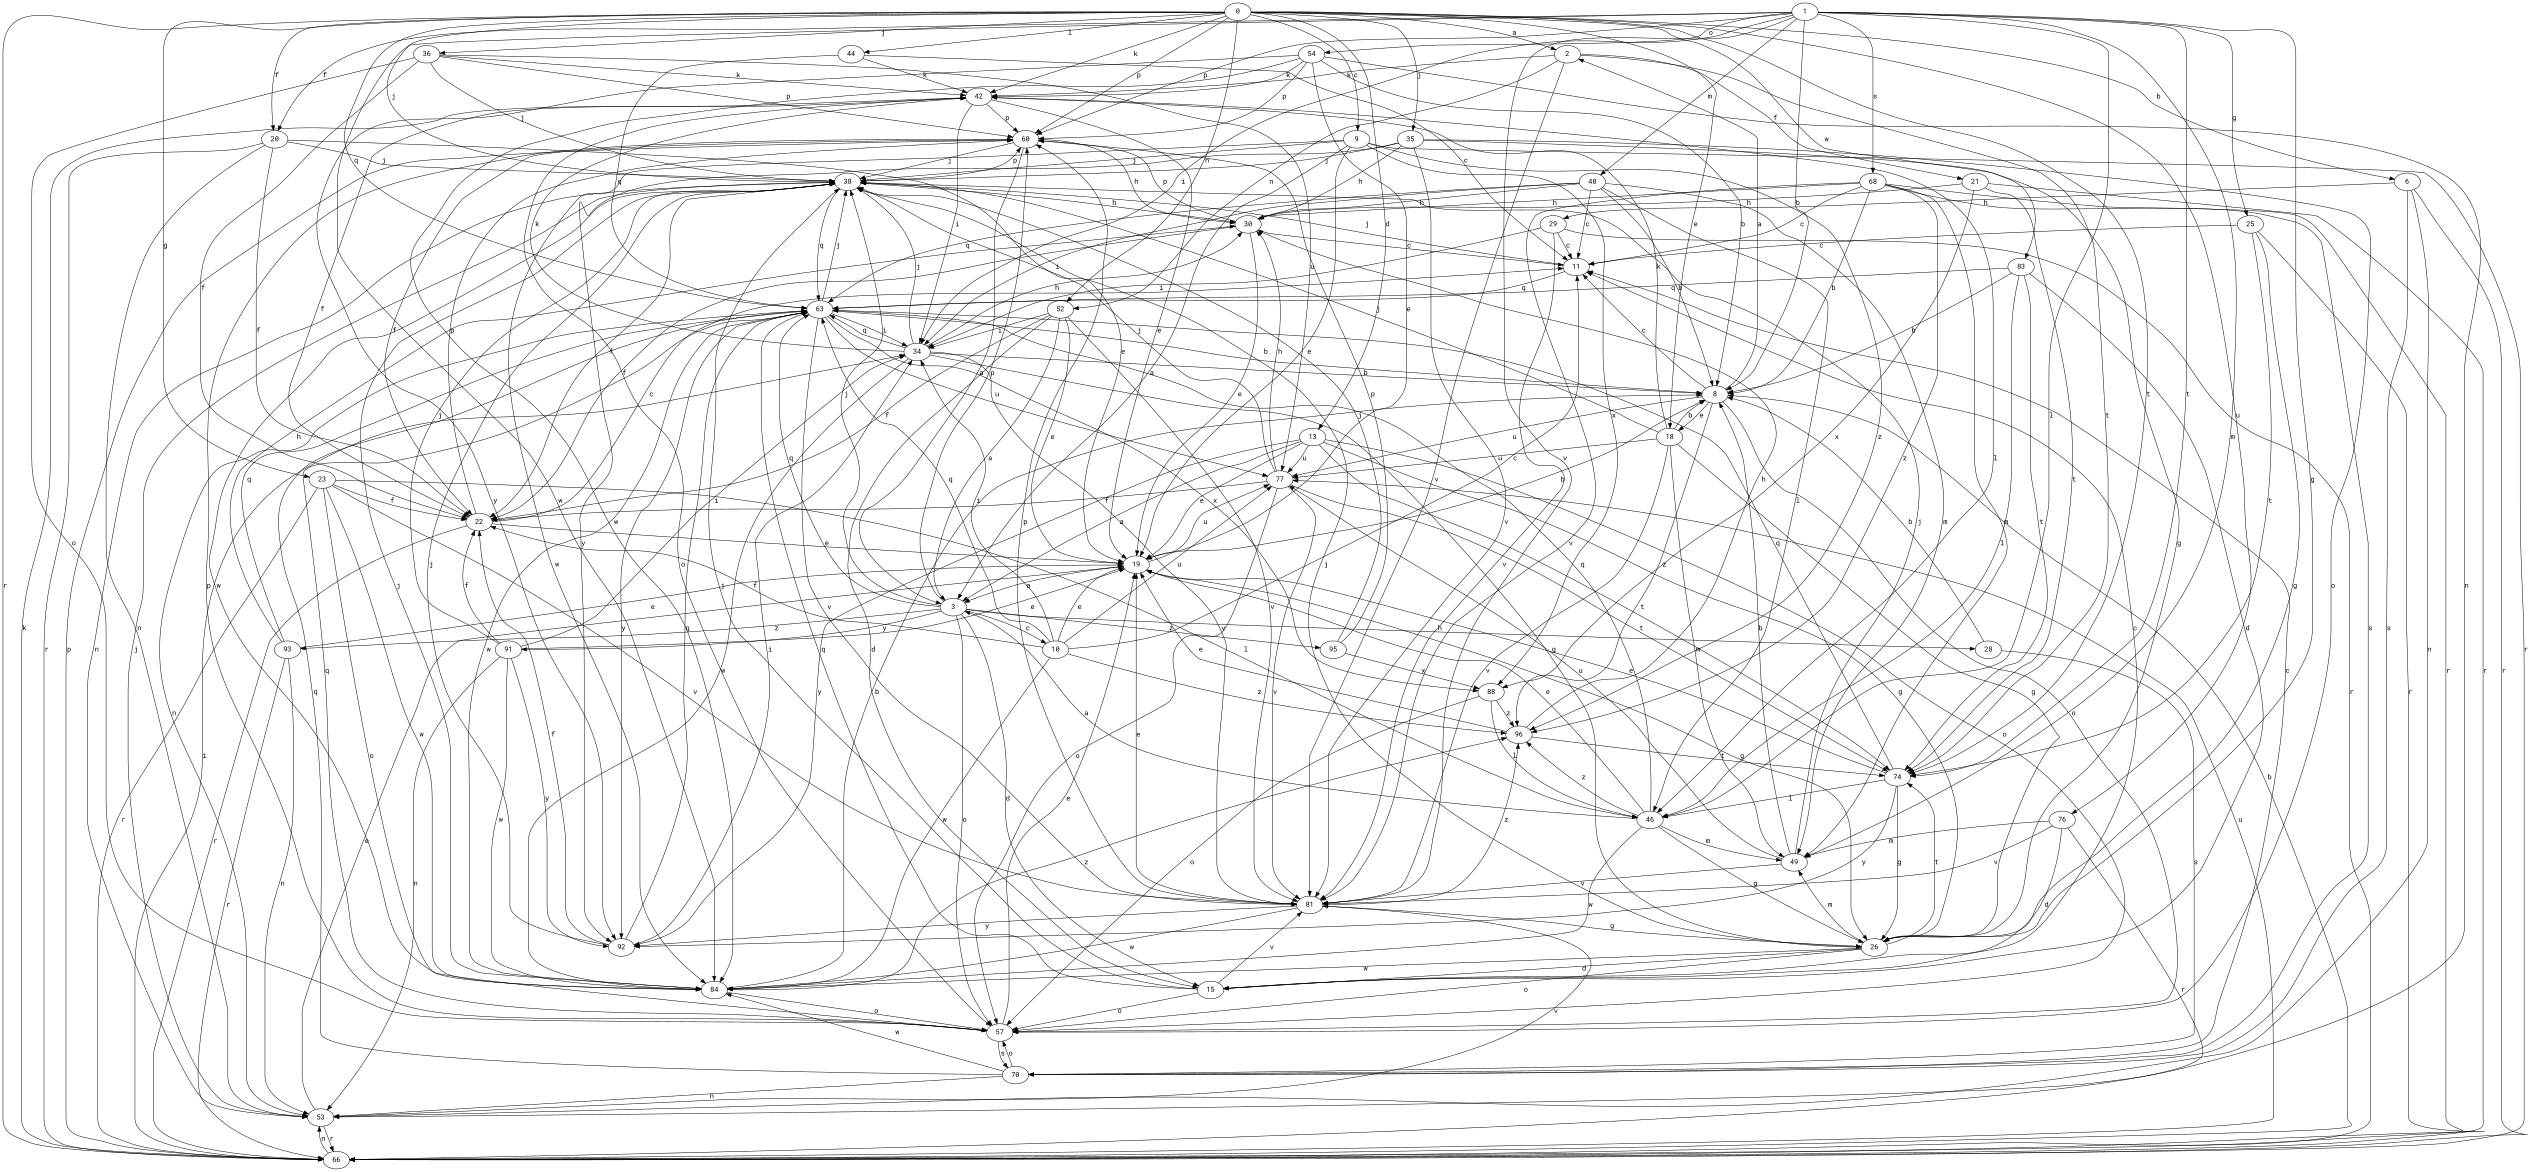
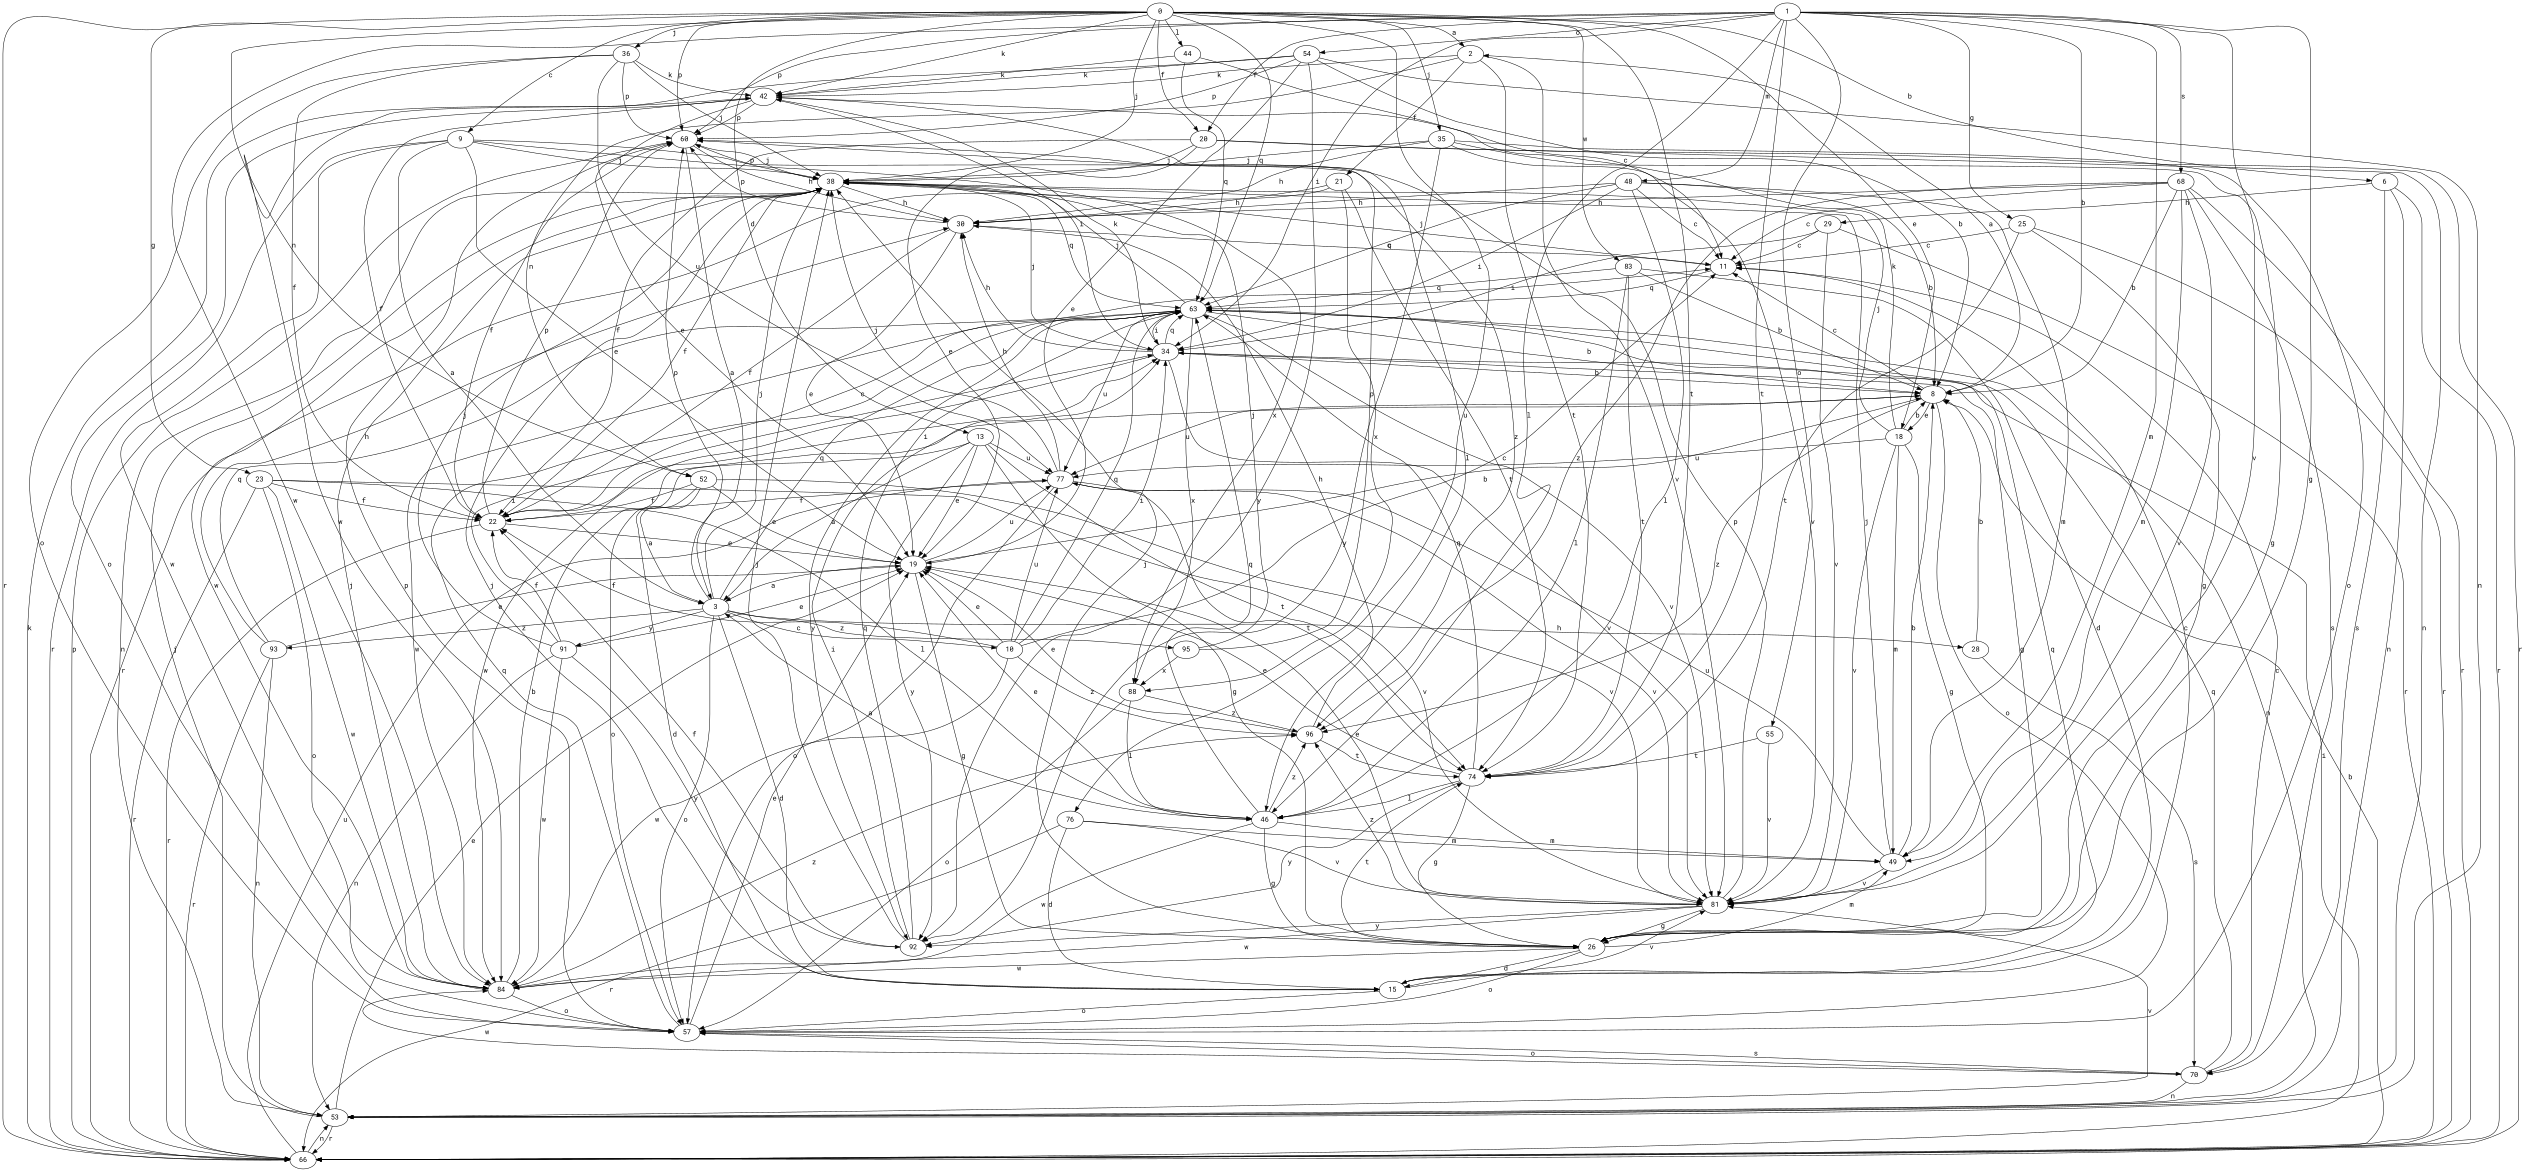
(988, 331) -> (846, 440)
none -> (1770, 735)
